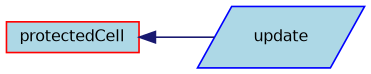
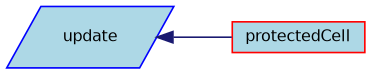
(185, 37) -> (203, 37)
